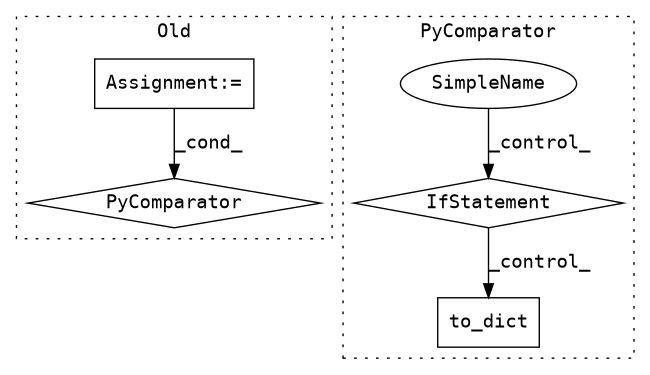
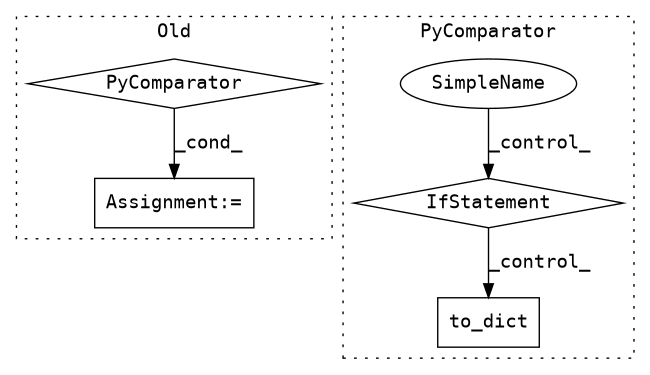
(174, 137) -> (174, 137)
